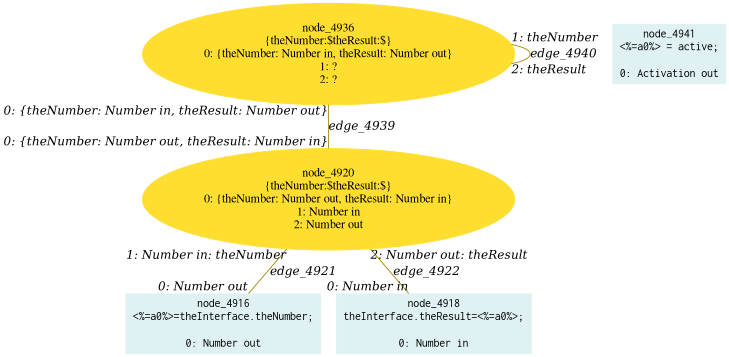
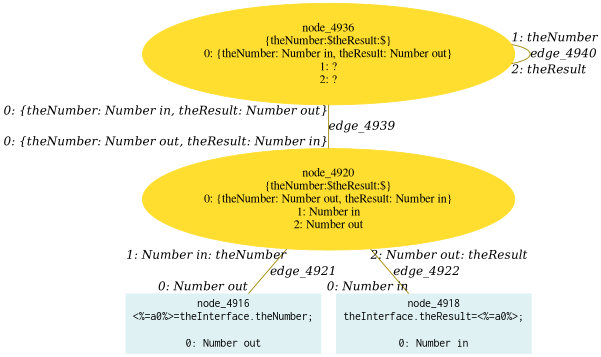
(669, 54) -> none
